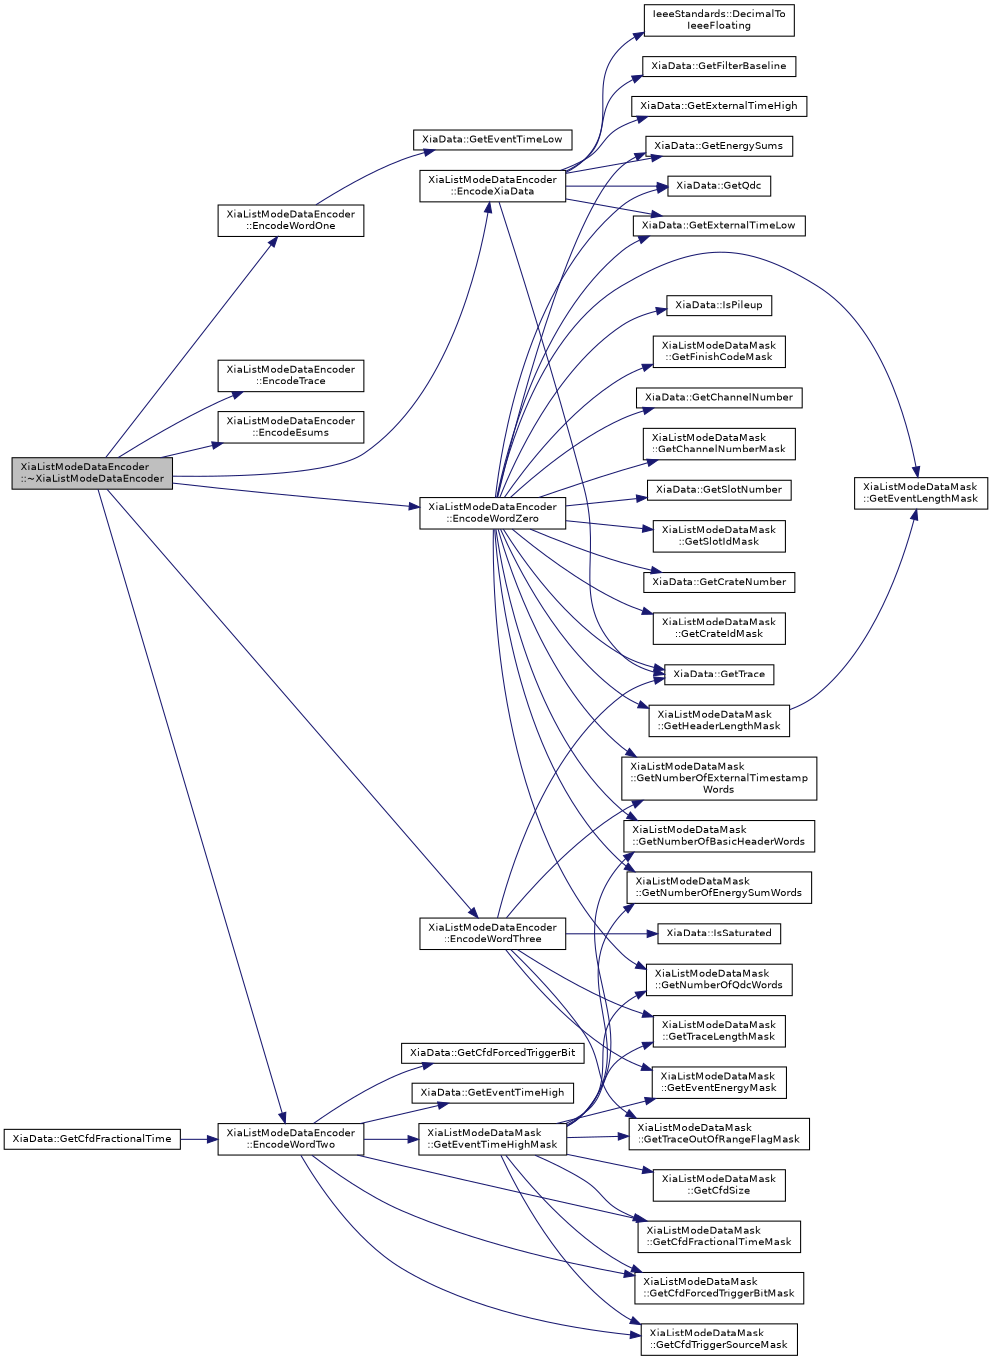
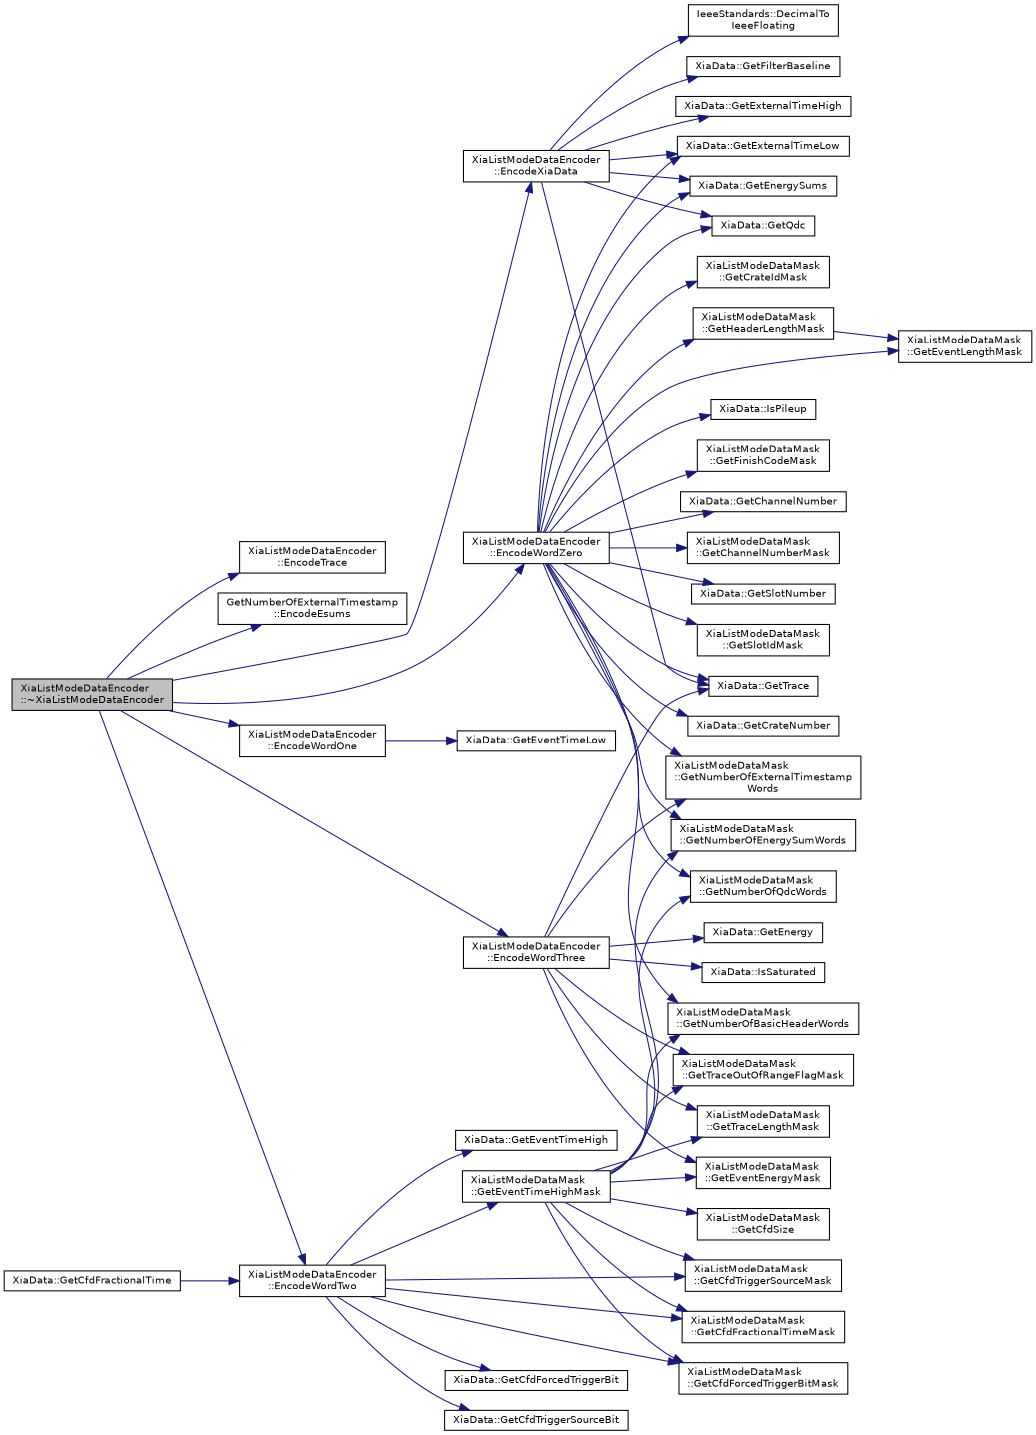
(291, 427) -> (312, 609)
none -> (763, 933)
none -> (536, 1420)
